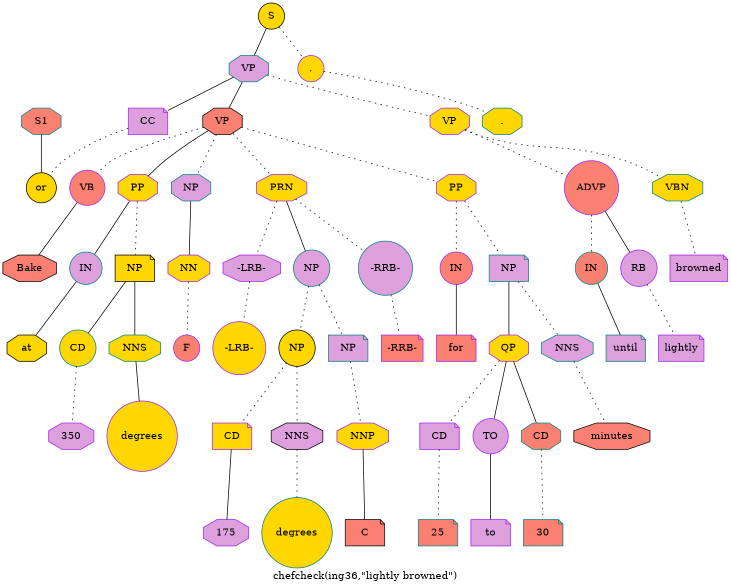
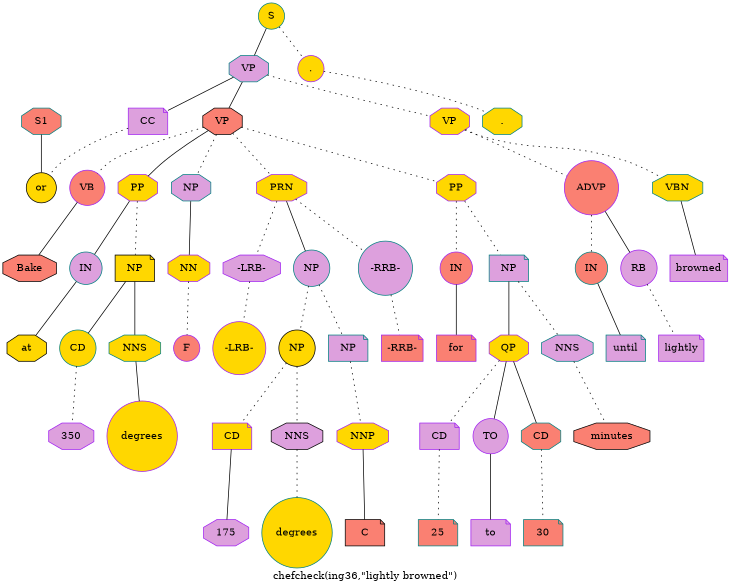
(271, 16) -> (271, 16)
(688, 228) -> (688, 228)
